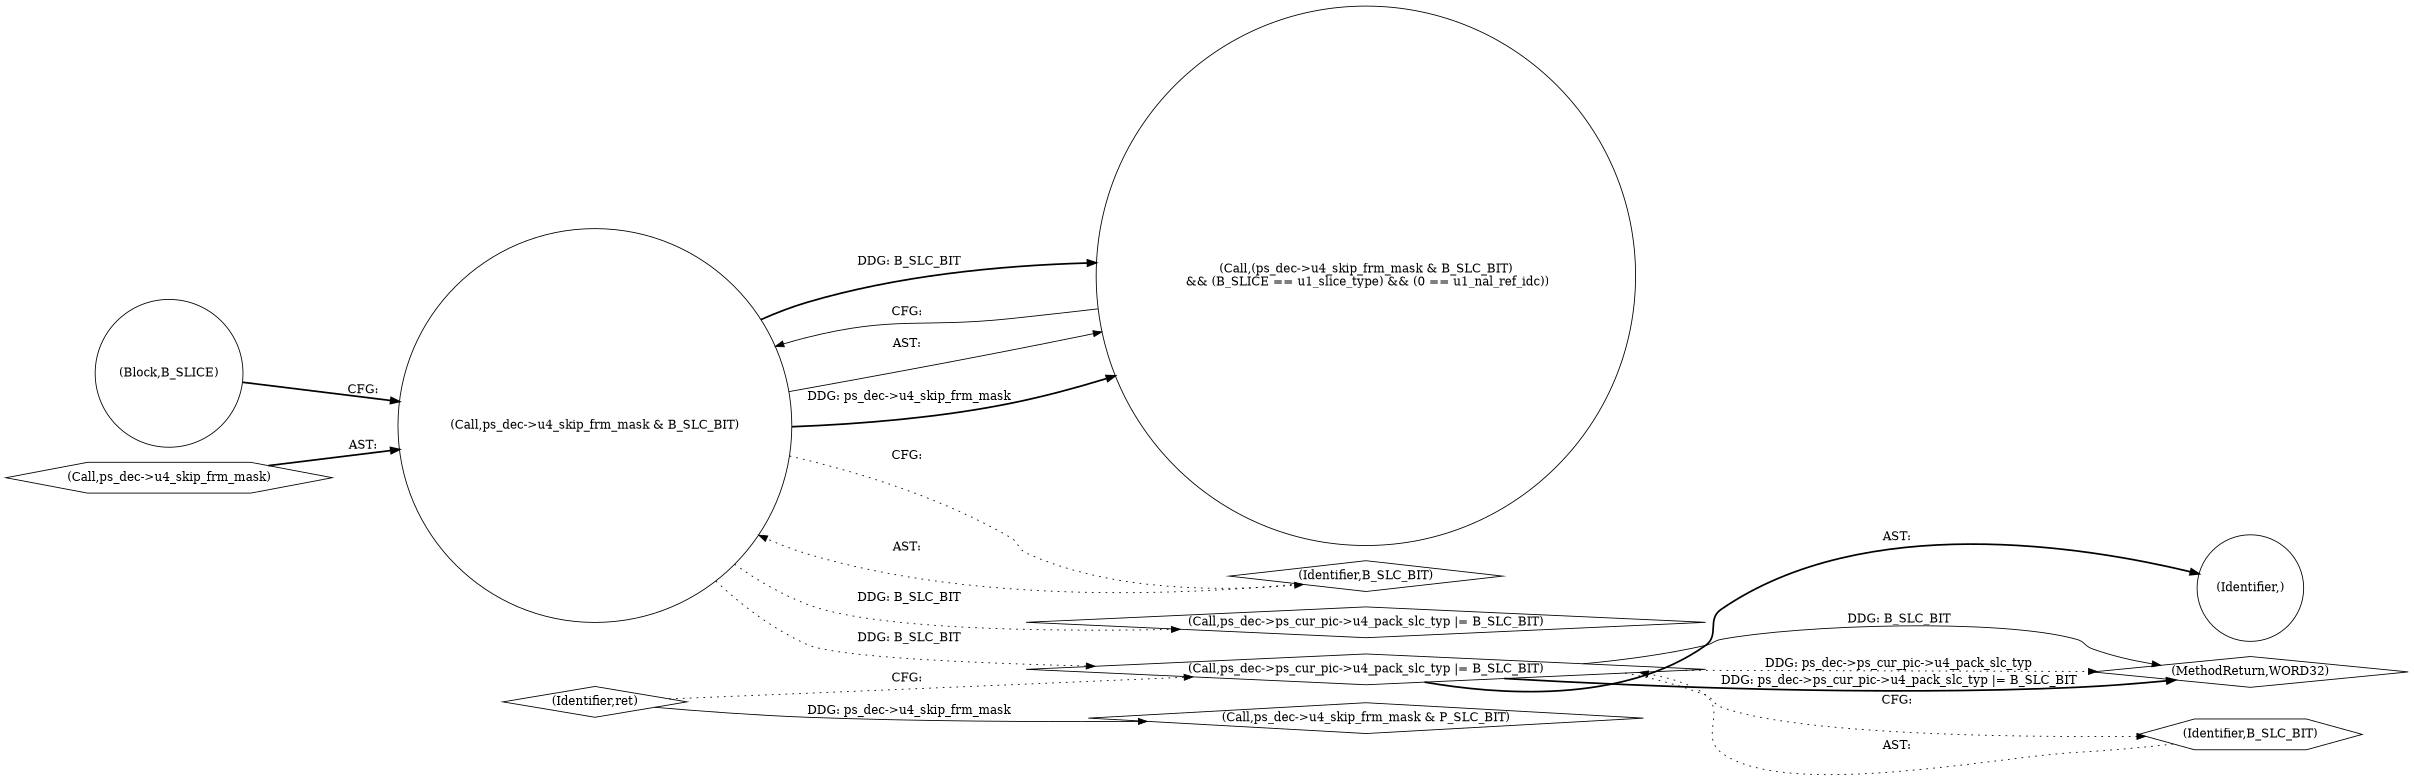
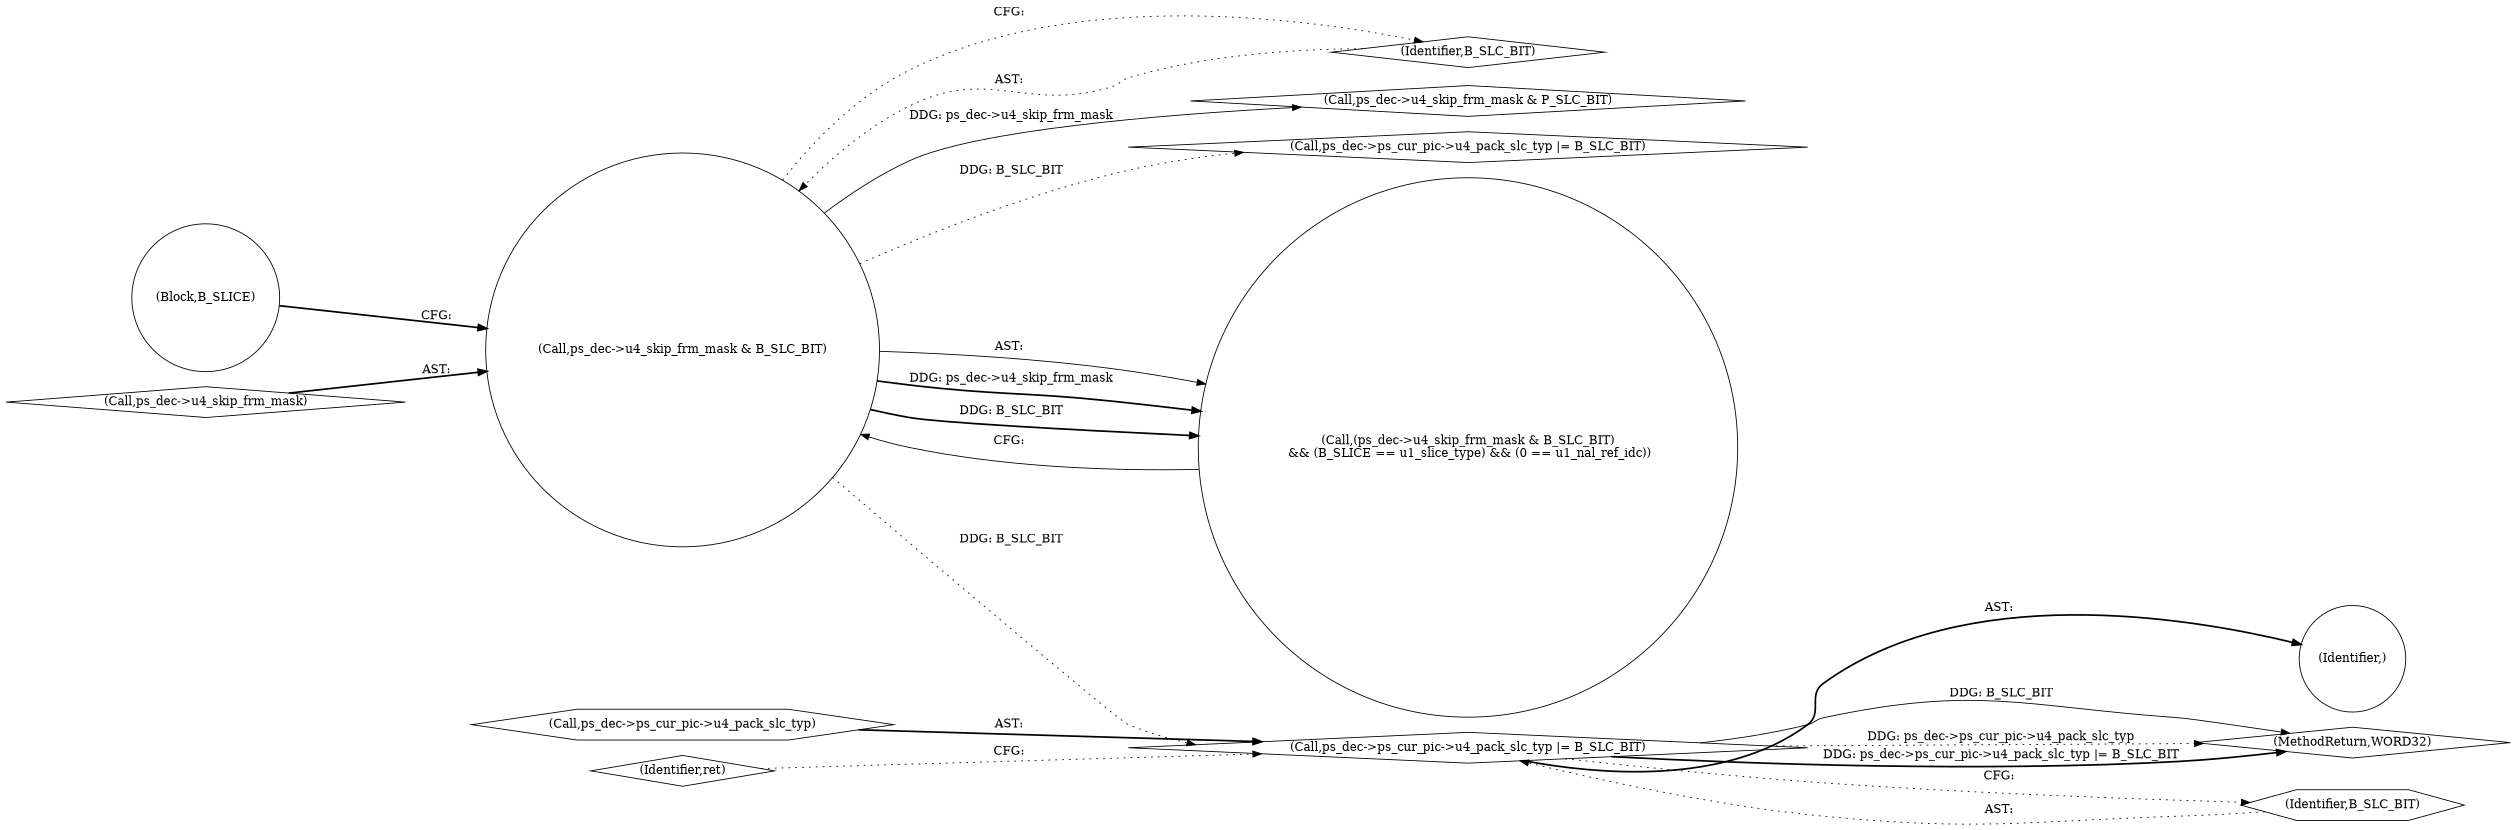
(169, 478) -> (206, 402)
(896, 720) -> (1050, 129)
none -> (683, 725)
